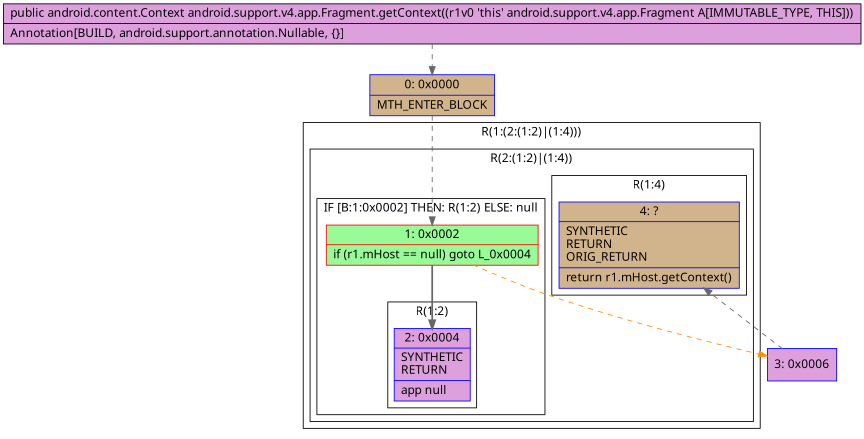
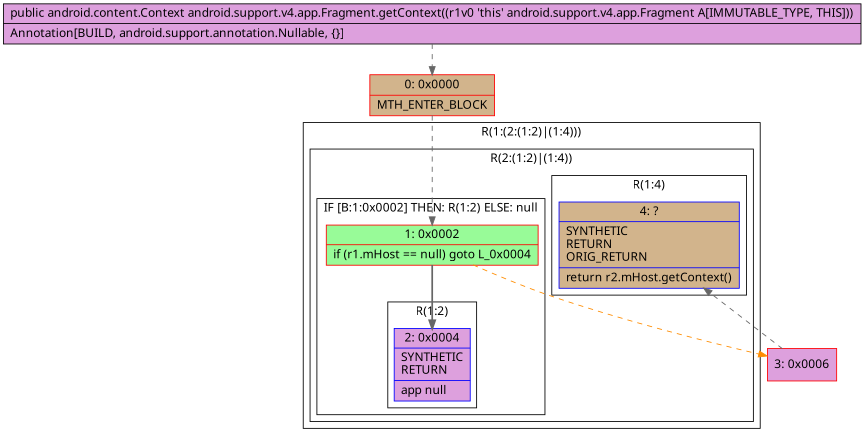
(432, 95) -> (432, 95)
(649, 278) -> (649, 278)
(802, 365) -> (802, 365)
